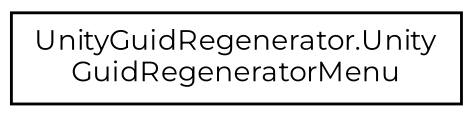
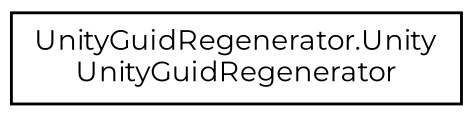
(236, 58) -> (236, 58)
